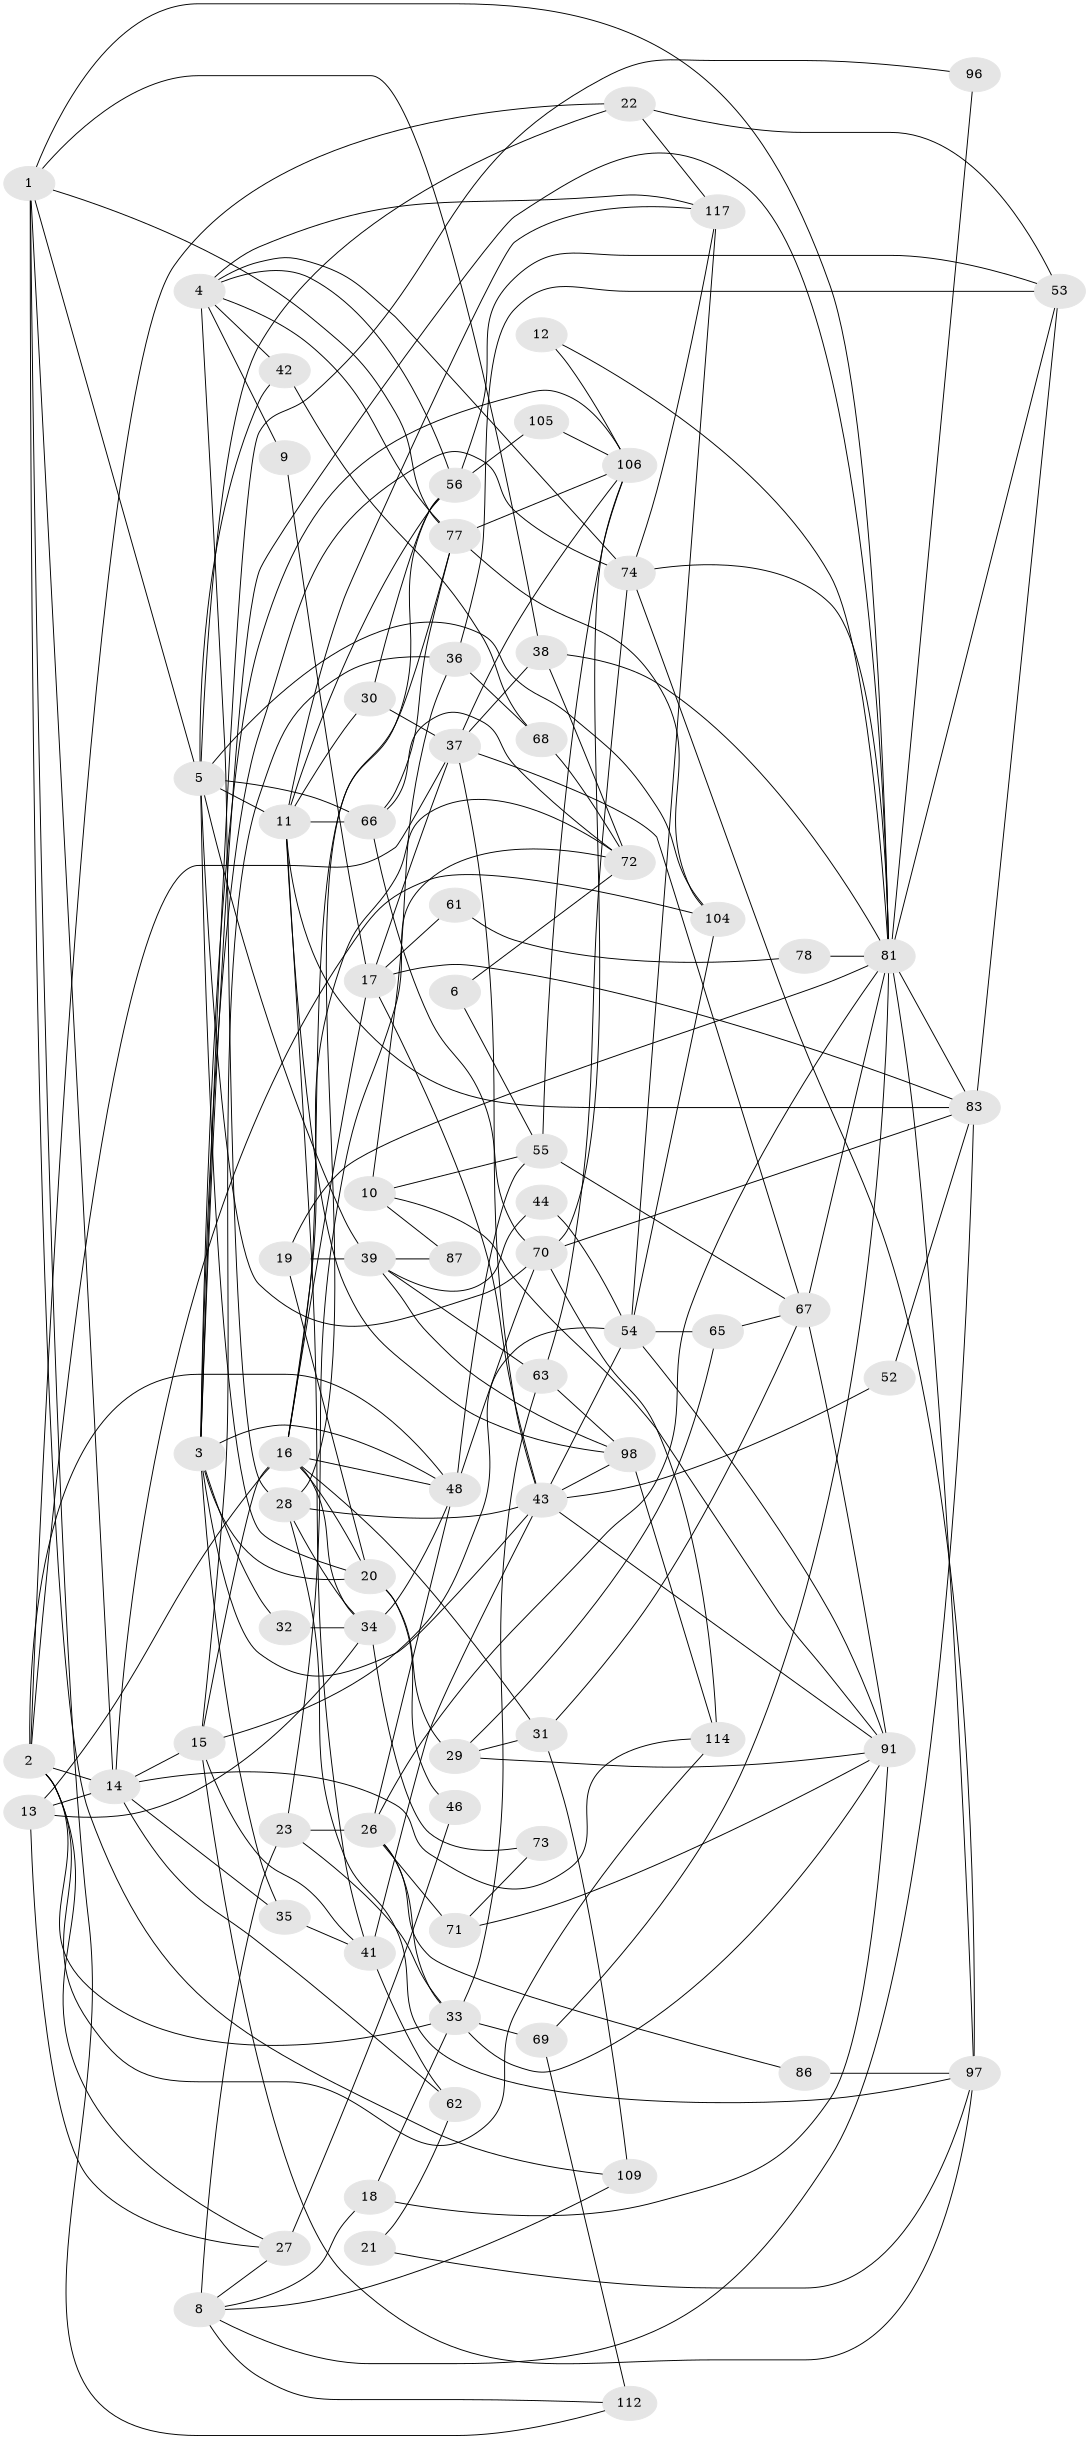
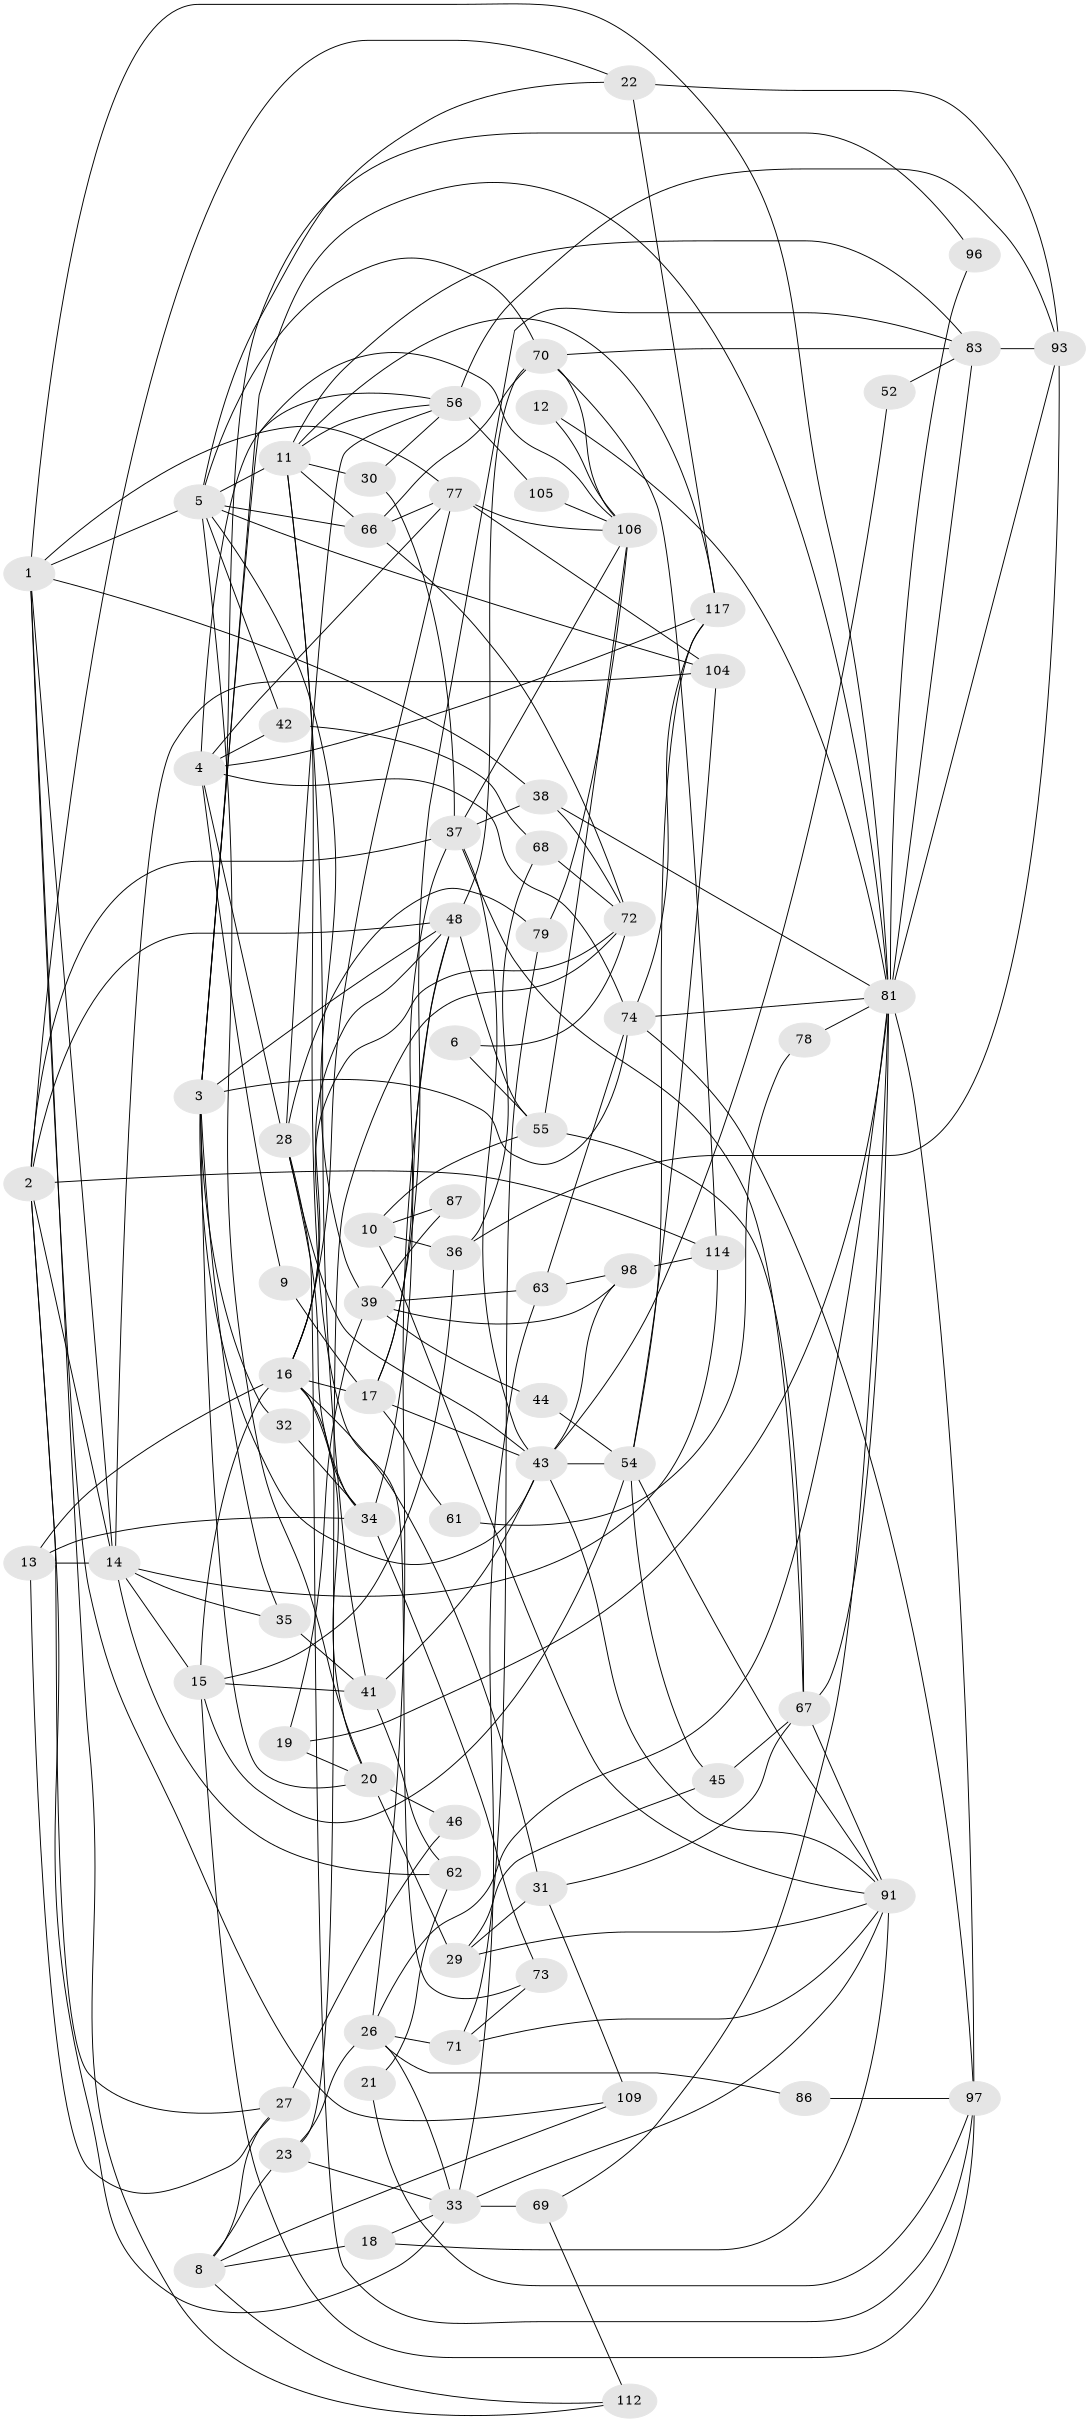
(1060, 291) -> (1060, 349)
none -> (542, 935)
(343, 1279) -> (398, 1514)
(718, 1332) -> (718, 1781)
(888, 1992) -> none
